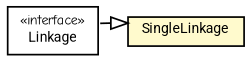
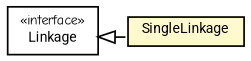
(104, 23) -> (122, 37)
